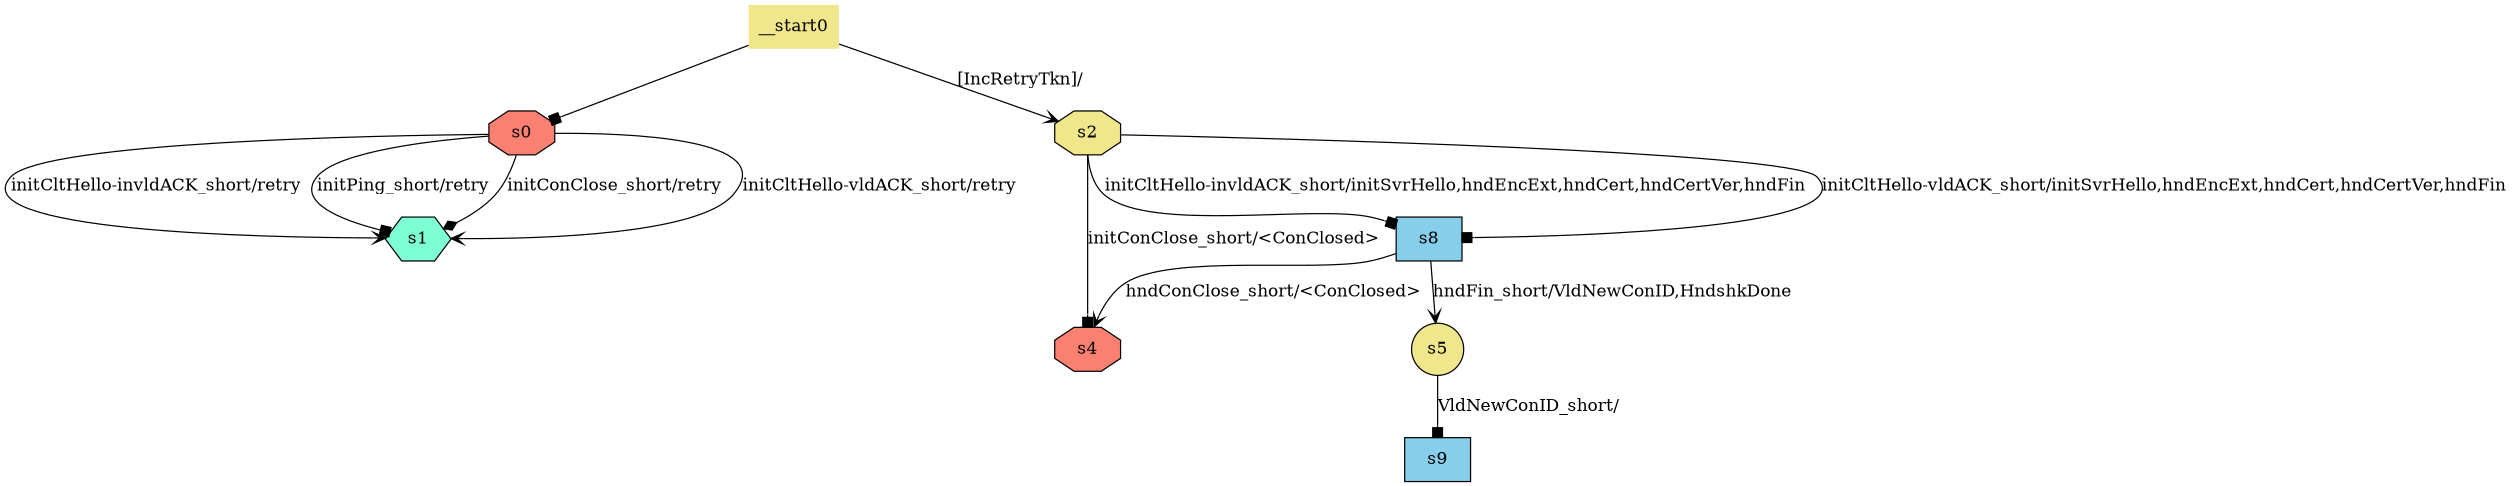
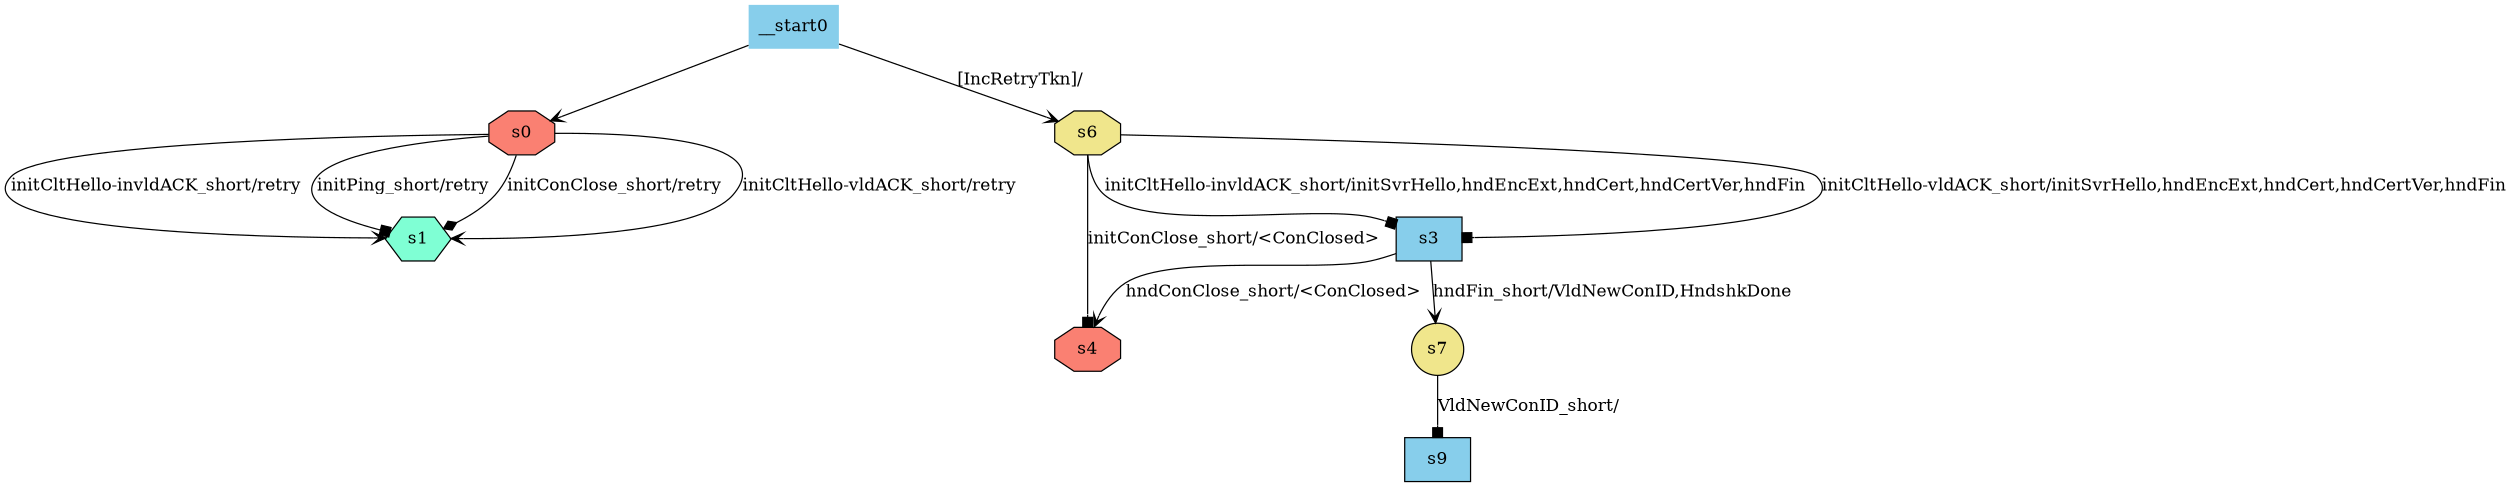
(794, 27) -> (794, 27)
(655, 81) -> (655, 81)
(1088, 133) -> (1088, 133)
(1429, 239) -> (1429, 239)
(1438, 349) -> (1438, 349)
